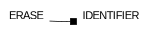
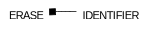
(59, 21) -> (67, 11)
